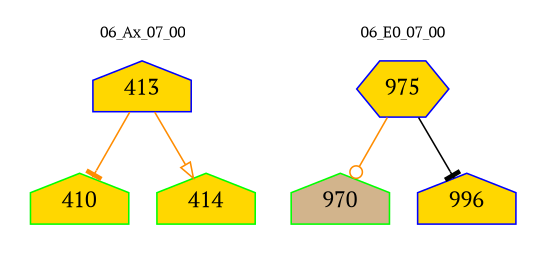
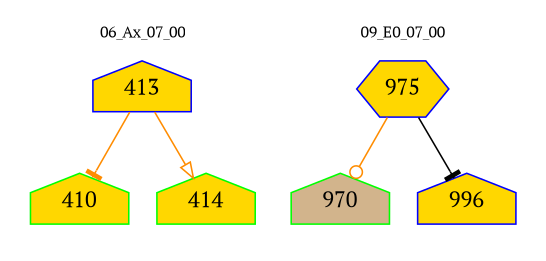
(404, 34) -> (404, 34)
